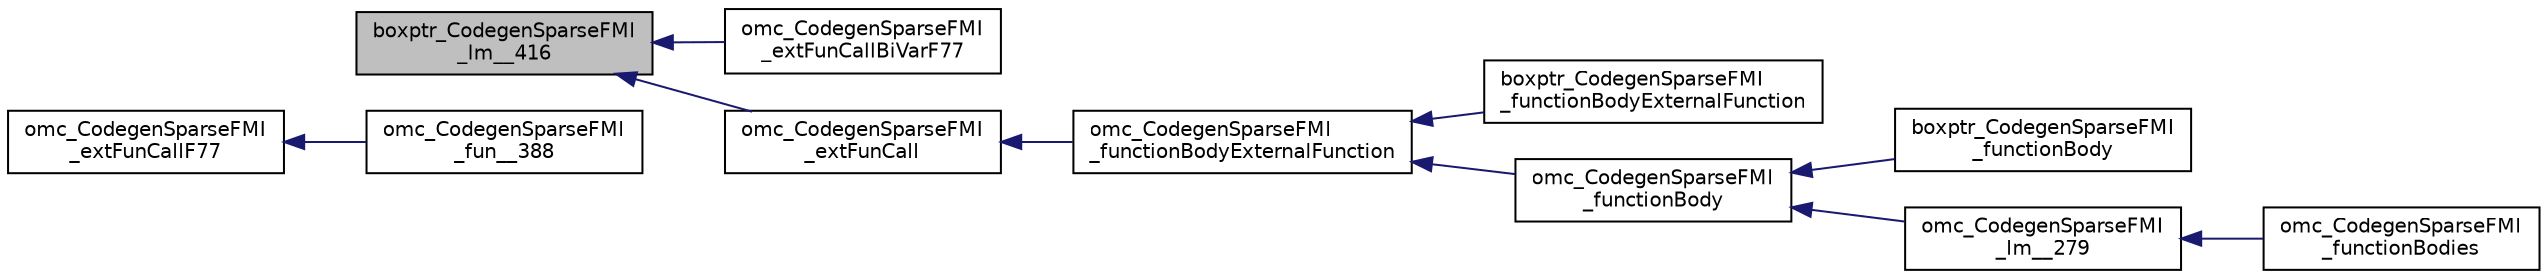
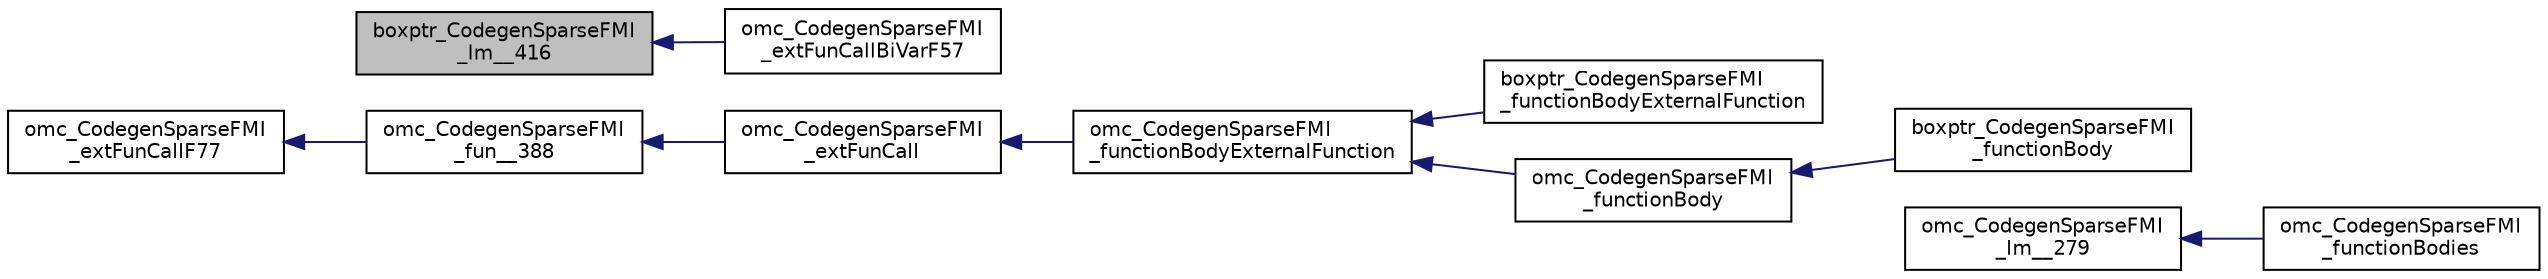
(863, 41) -> (863, 41)
(694, 95) -> (694, 142)
(1858, 216) -> none
